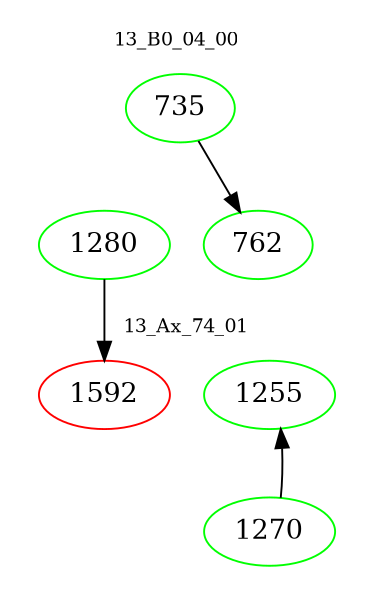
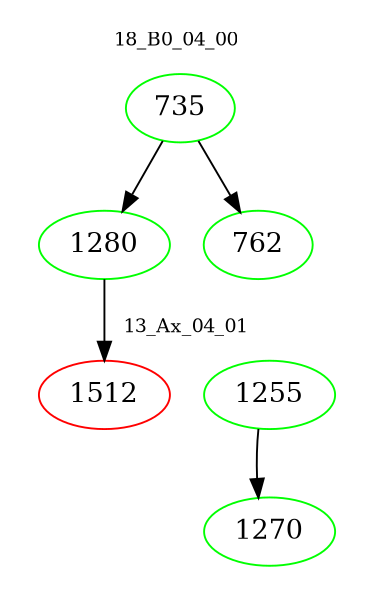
(177, 41) -> (177, 41)
none -> (147, 168)
(186, 328) -> (186, 328)
(104, 395) -> (104, 395)
(282, 473) -> (257, 454)
